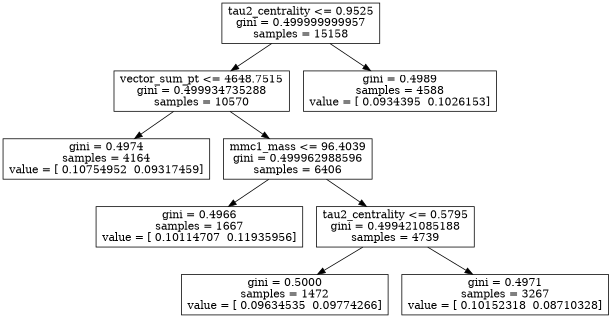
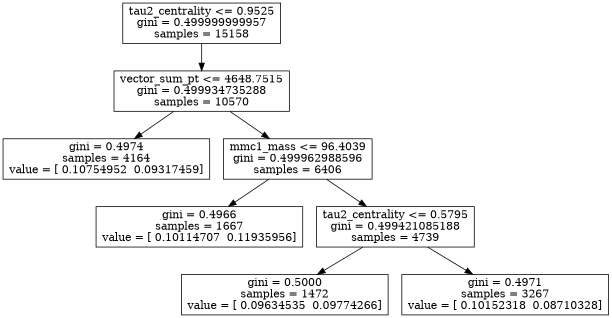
(400, 91) -> none
